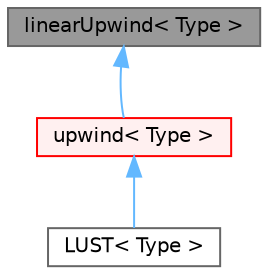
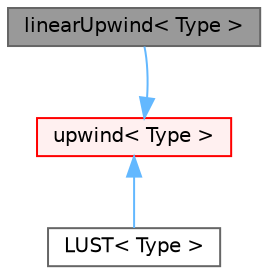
(121, 92) -> (147, 72)
